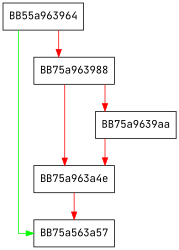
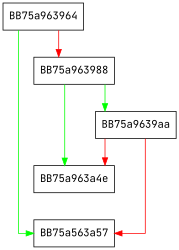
(43, 17) -> (43, 17)
(105, 94) -> (105, 94)
(65, 121) -> (65, 121)
(74, 202) -> (145, 198)
